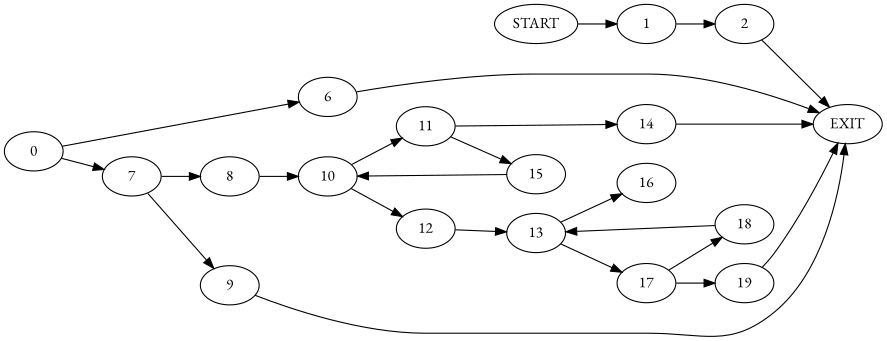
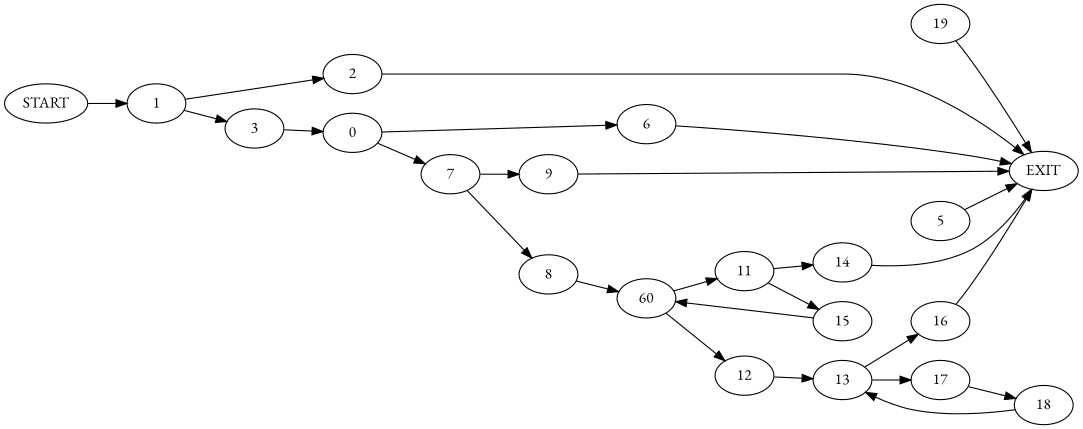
none -> (254, 128)
(328, 176) -> (646, 298)
none -> (940, 221)
none -> (993, 253)
(690, 283) -> none
